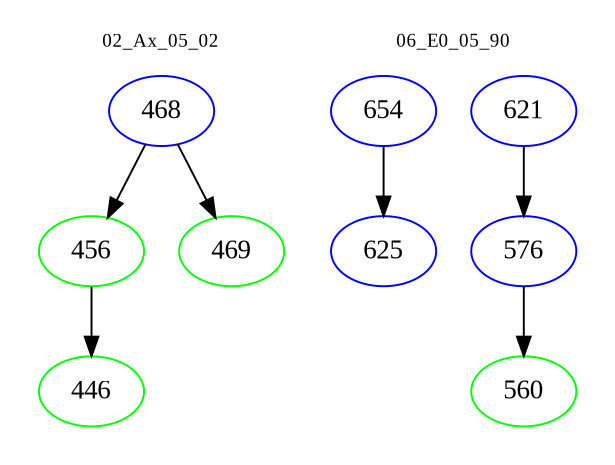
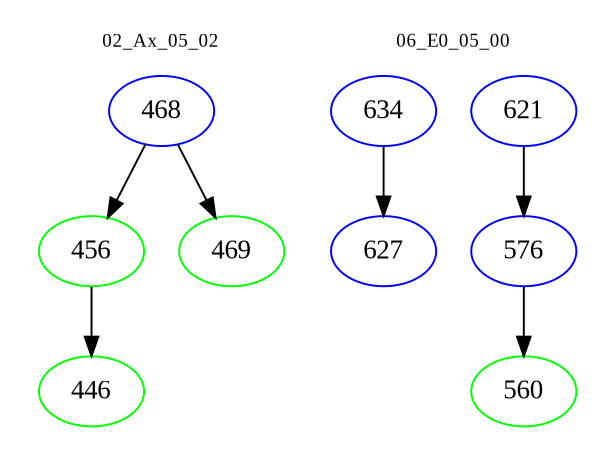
(454, 42) -> (454, 42)
(384, 111) -> (384, 111)
(384, 251) -> (384, 251)
